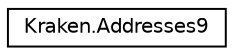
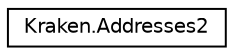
(117, 28) -> (117, 28)
